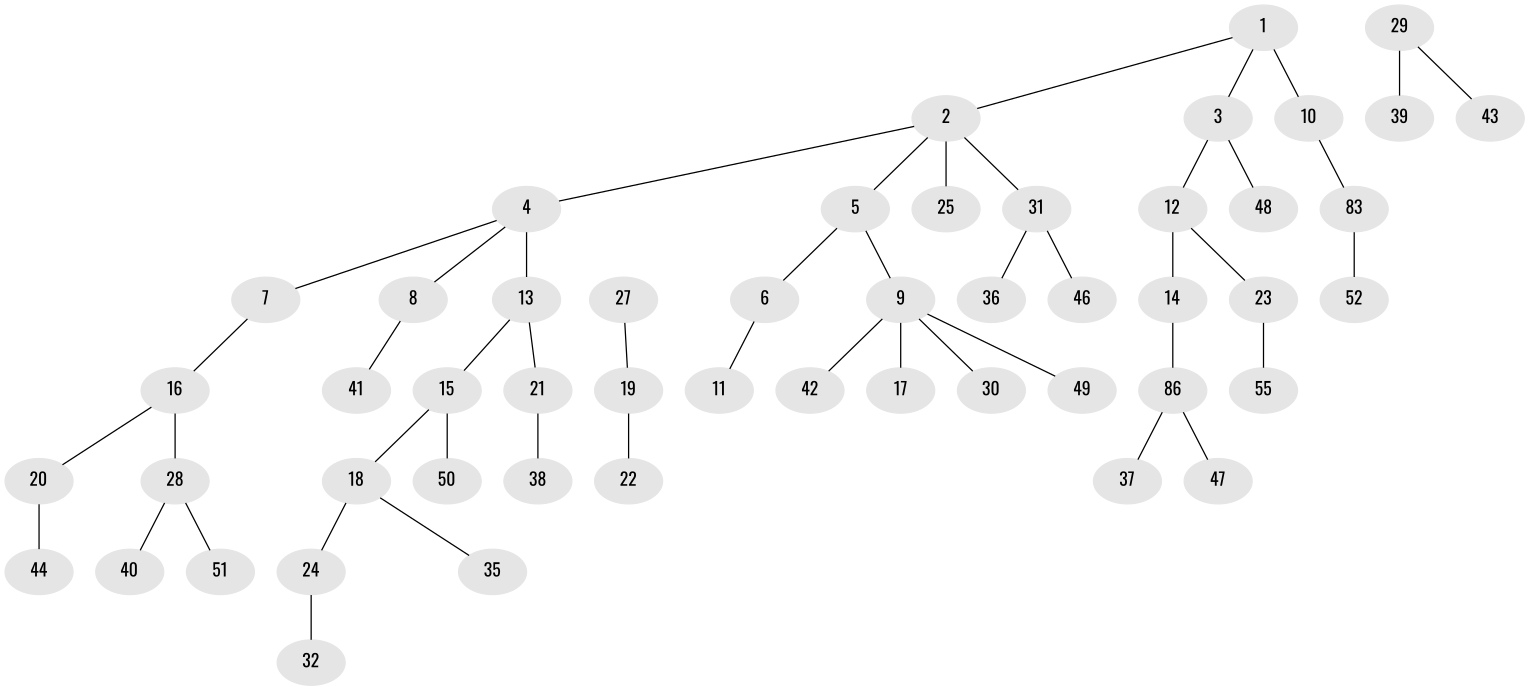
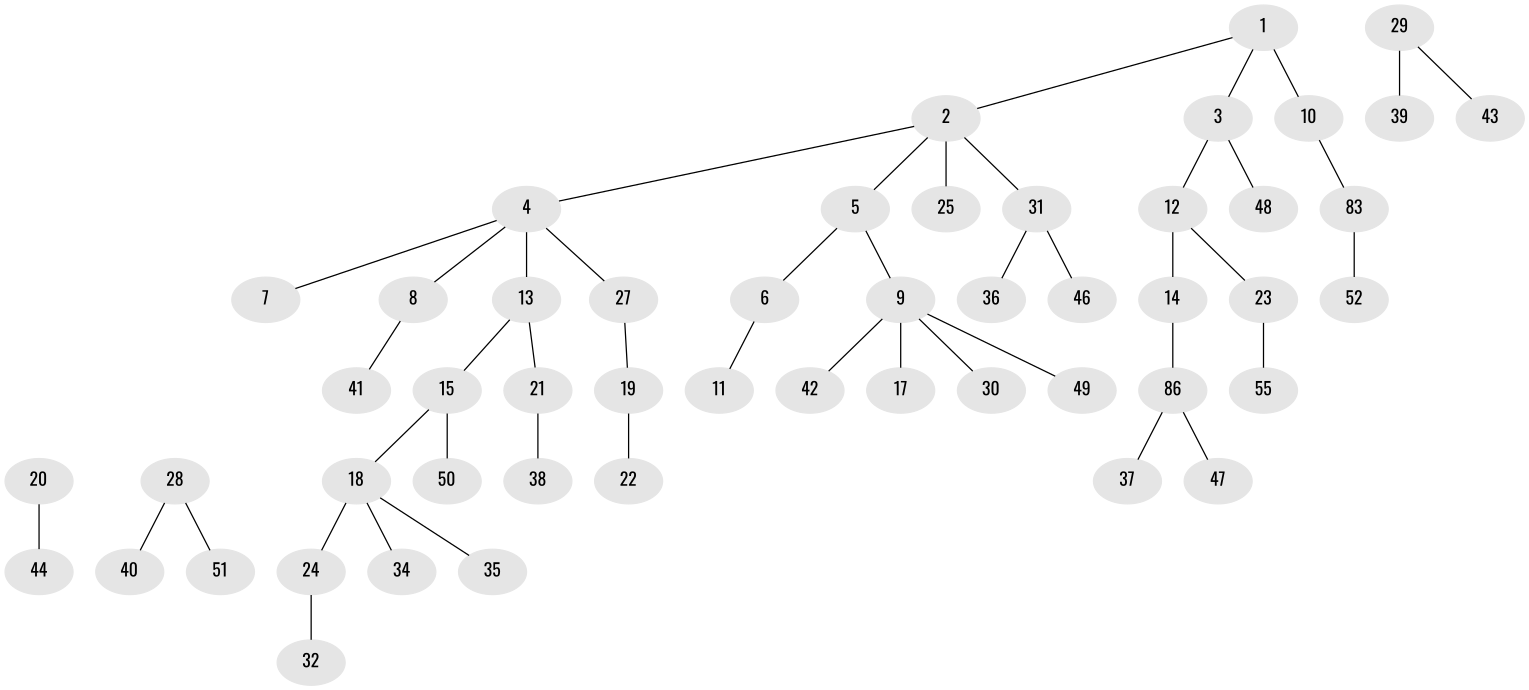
none -> (575, 255)
(175, 391) -> none
none -> (402, 572)
